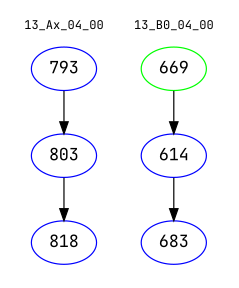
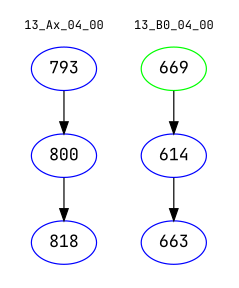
(64, 156) -> (64, 156)
(174, 243) -> (174, 243)
